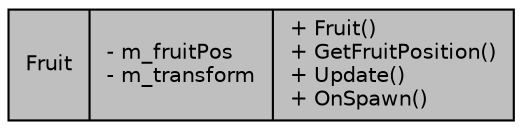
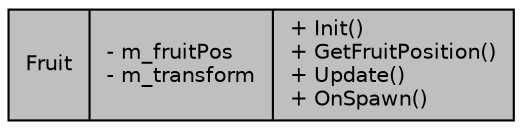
(334, 29) -> (327, 29)
